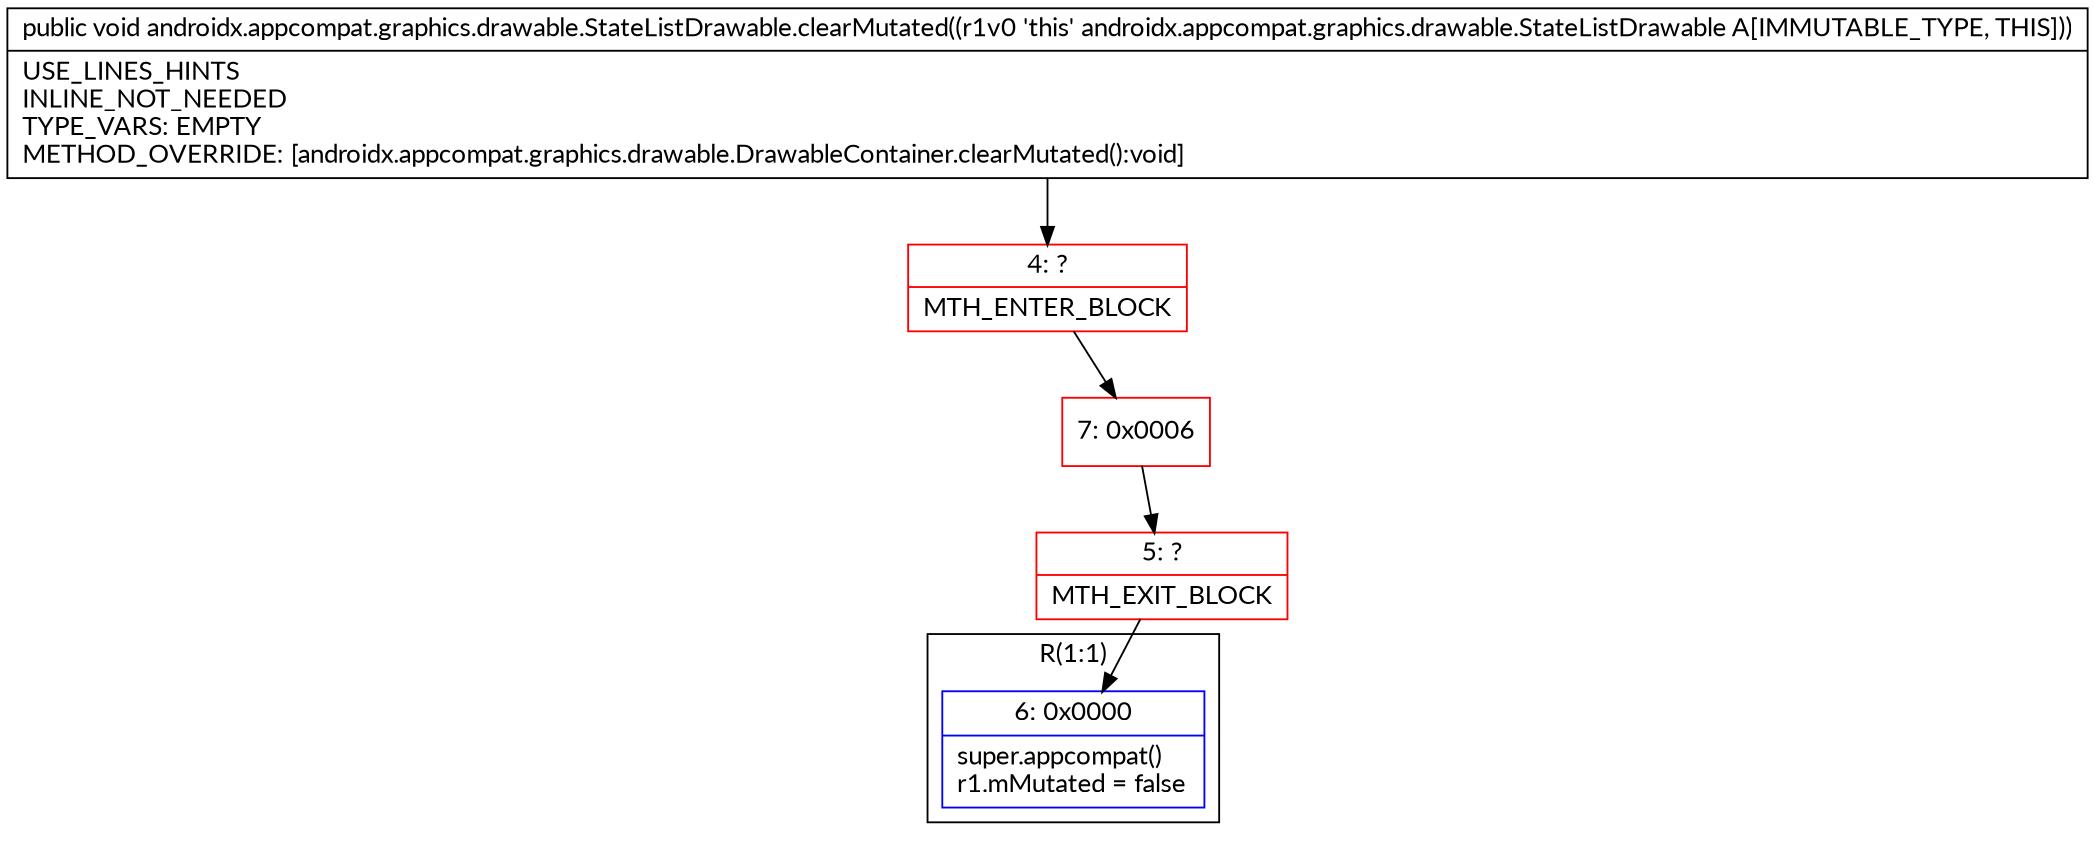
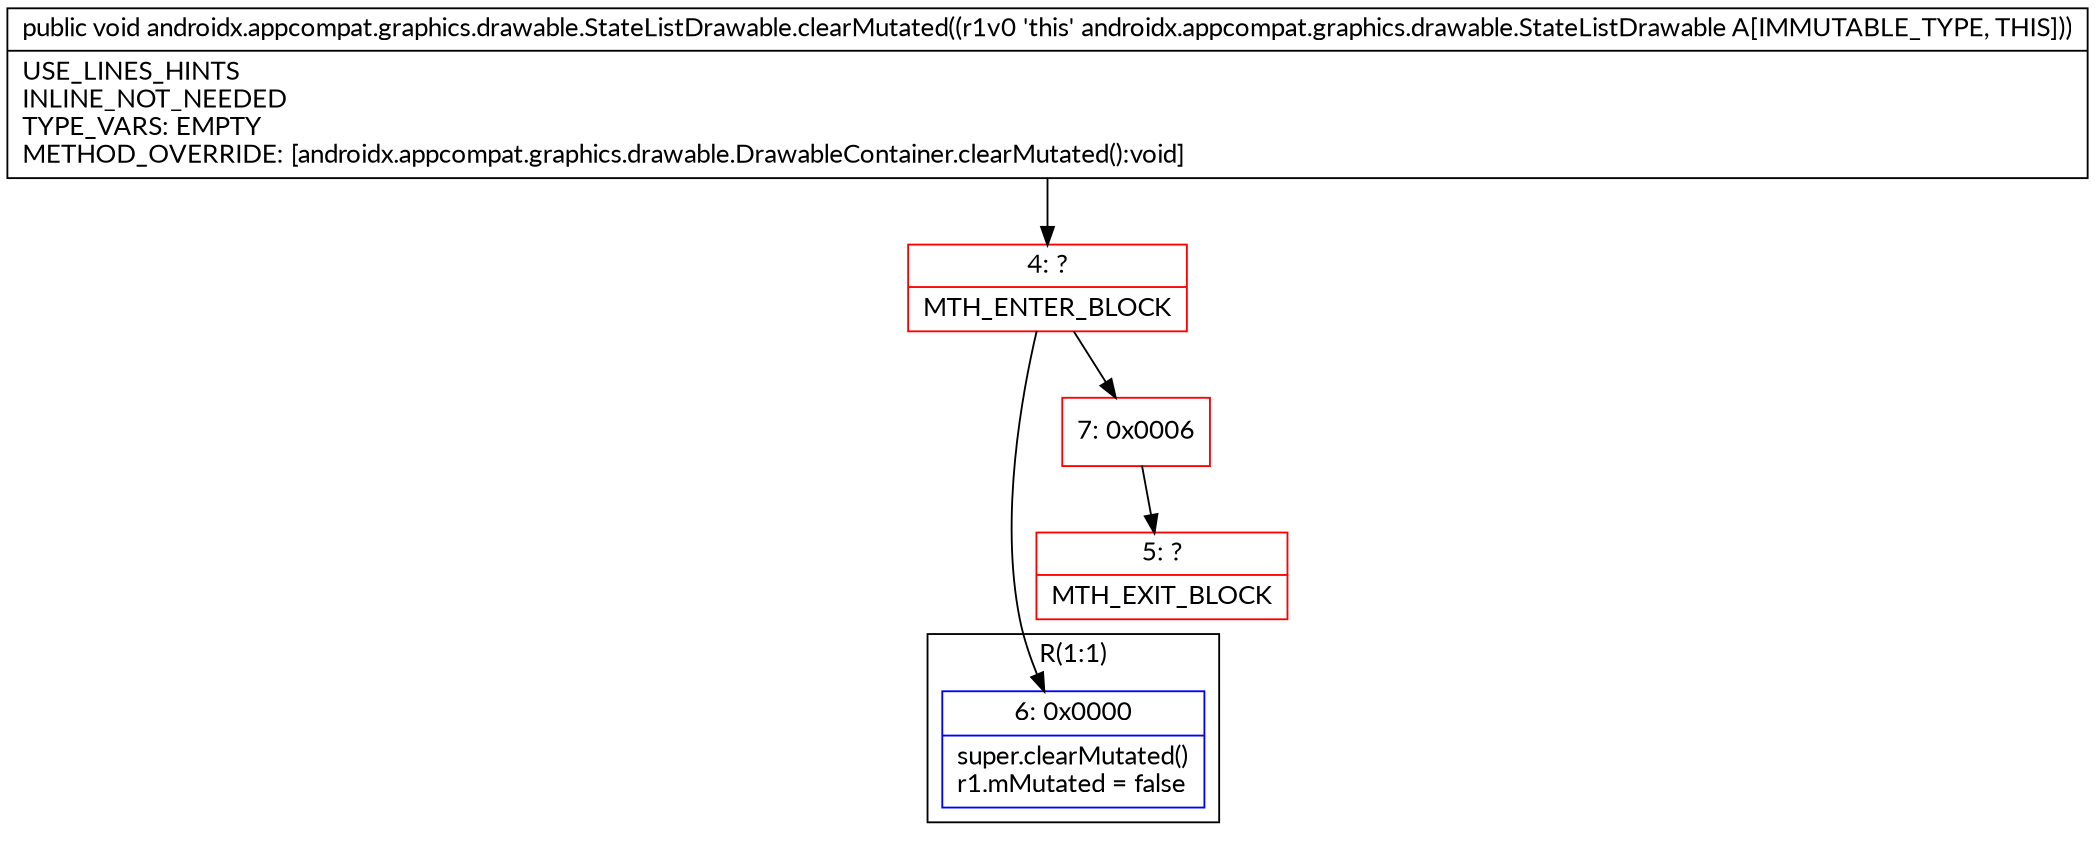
(1126, 647) -> (1012, 503)
(1060, 757) -> (1073, 757)
